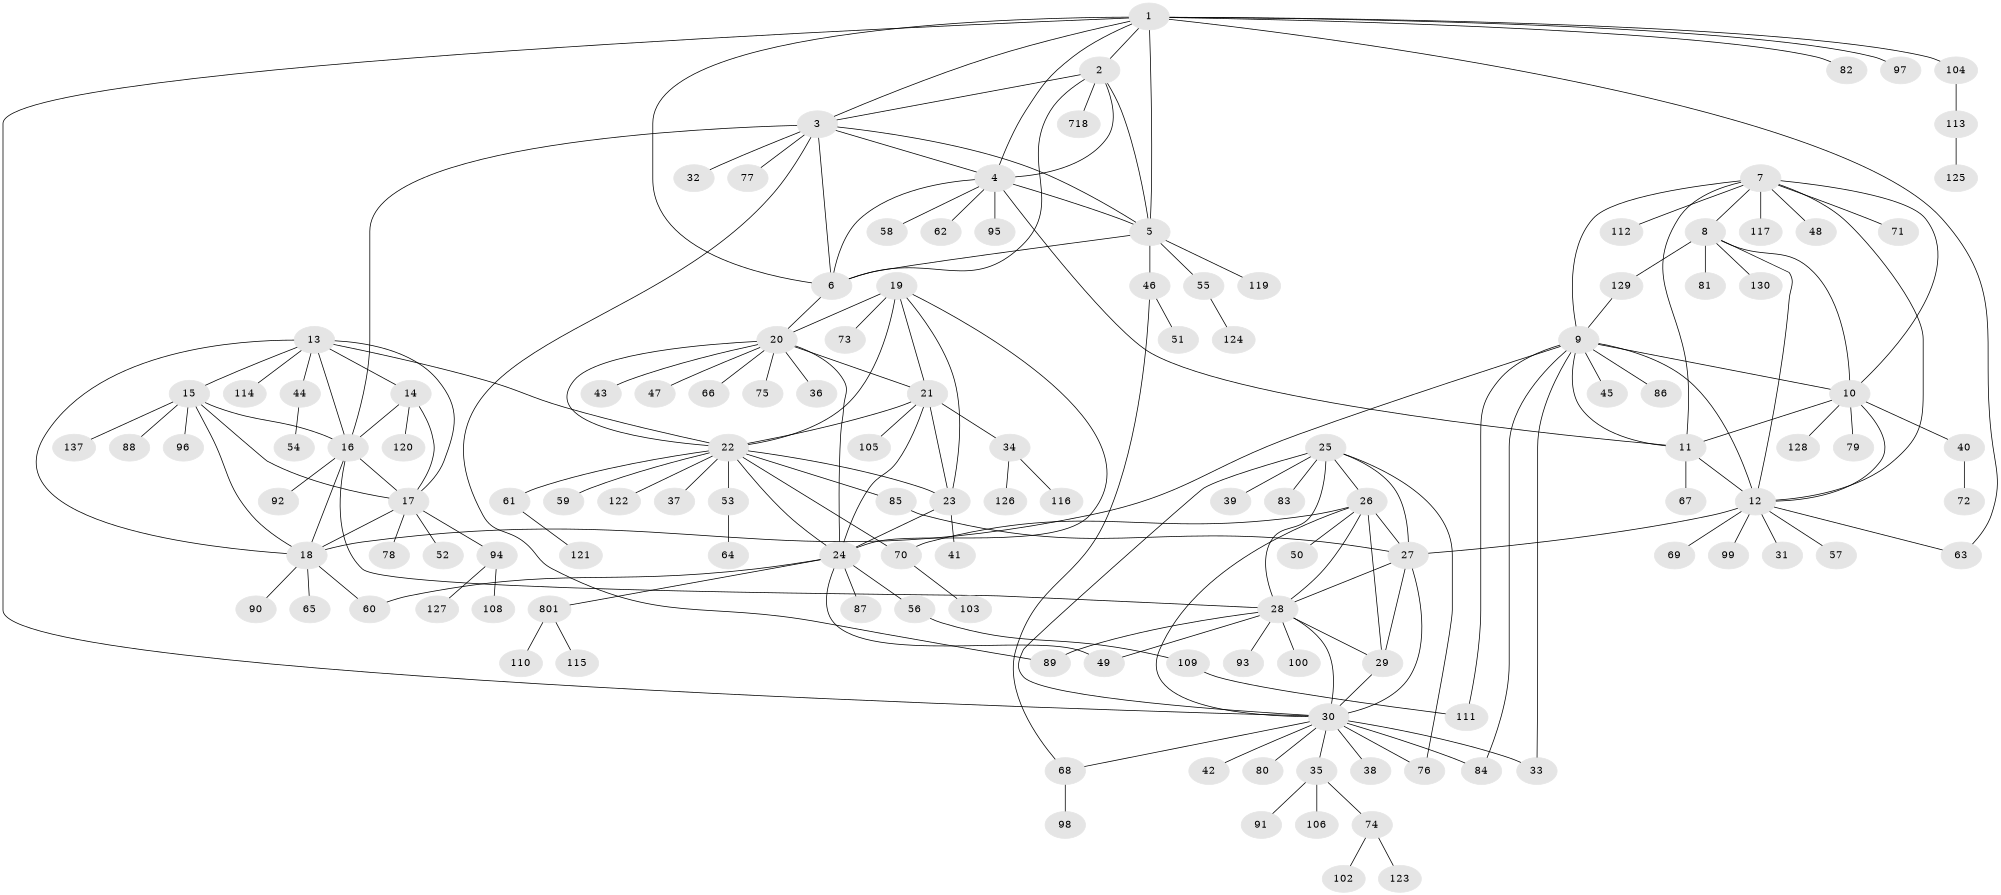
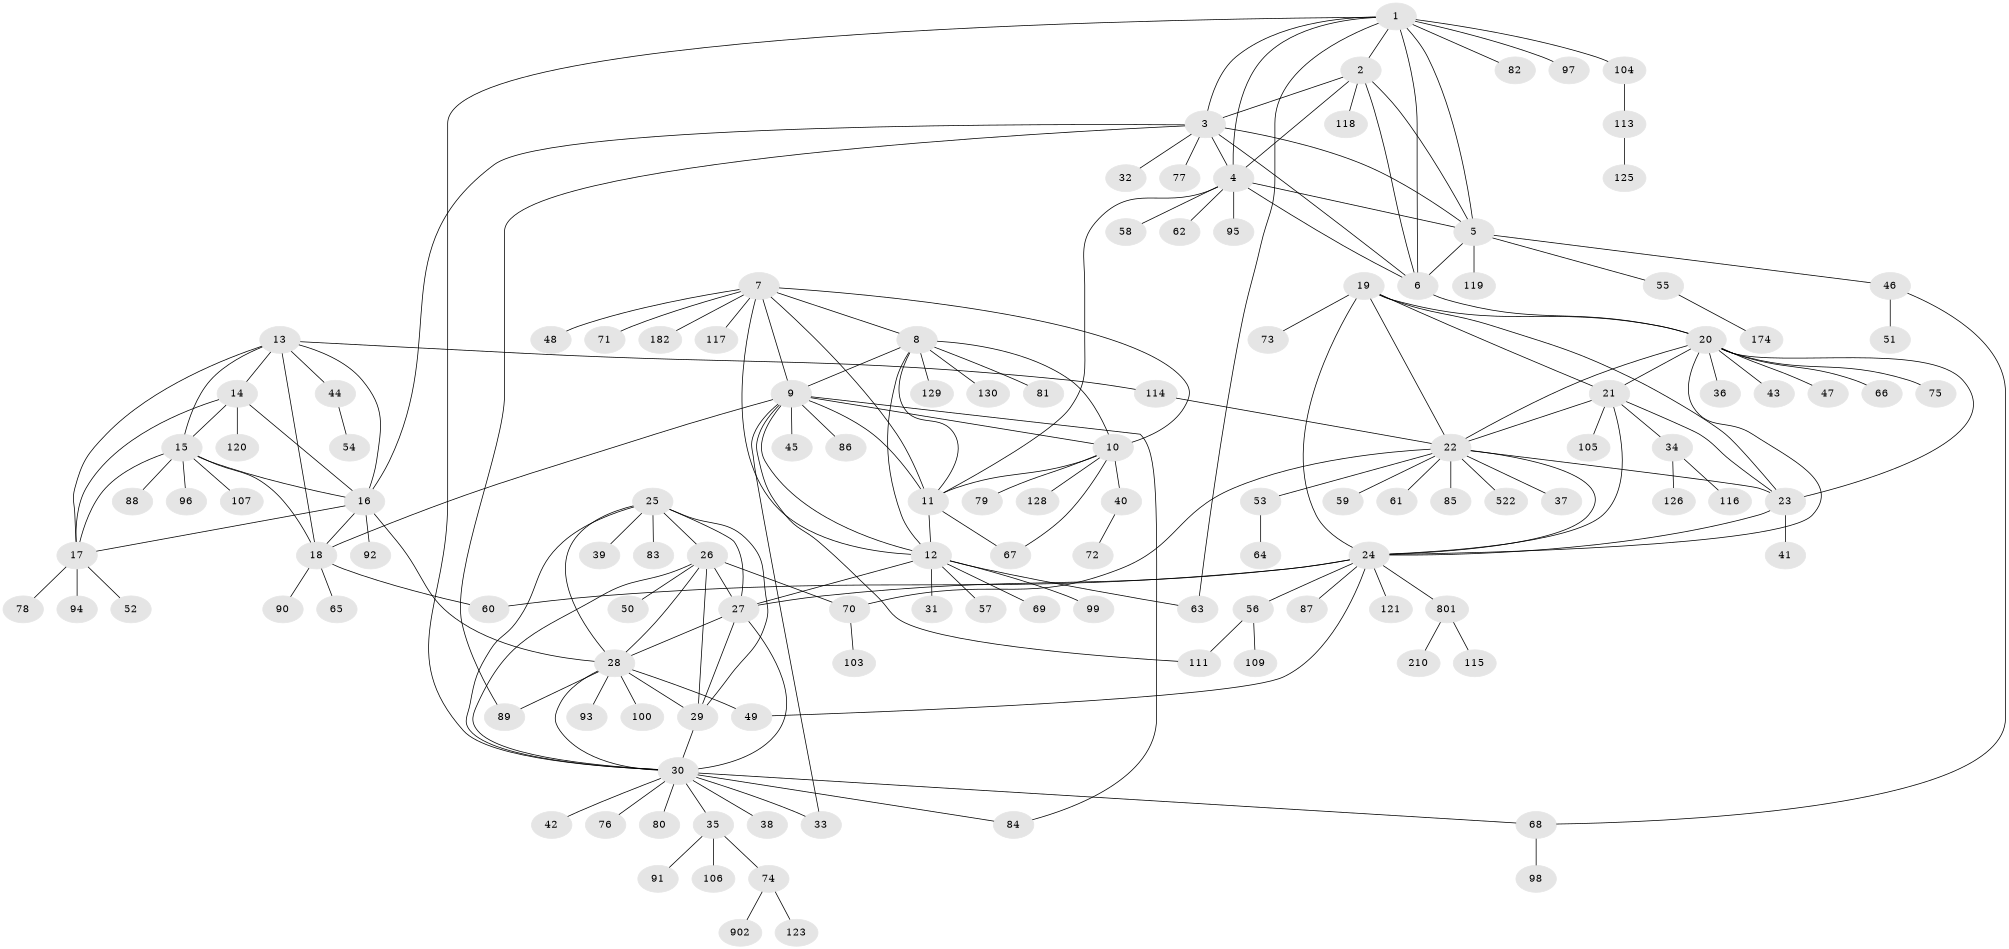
(1079, 124) -> (1346, 124)
(1621, 232) -> (660, 340)
(1600, 313) -> (840, 373)
(1234, 340) -> (1761, 340)
none -> (1955, 375)
(522, 393) -> (1297, 420)
none -> (210, 421)
none -> (944, 425)
(74, 448) -> (242, 502)
(1875, 467) -> (1072, 509)
(619, 502) -> (1506, 502)
(541, 525) -> (1380, 582)
(358, 528) -> none
(1137, 538) -> (1054, 583)
(1452, 579) -> (766, 595)
(437, 609) -> none
(493, 609) -> none
(521, 663) -> (1419, 663)
(1324, 697) -> (1226, 636)
(1344, 879) -> (740, 933)
